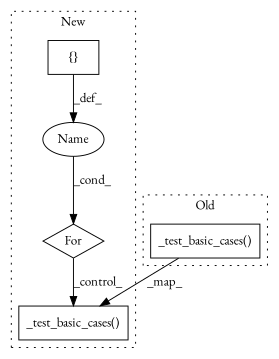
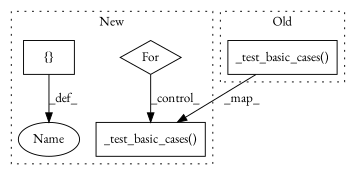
(73, 185) -> none
